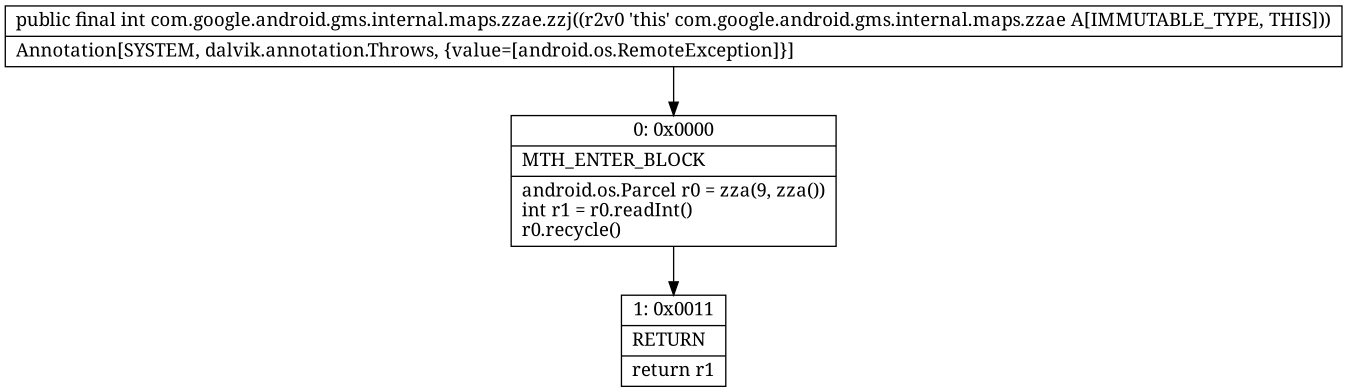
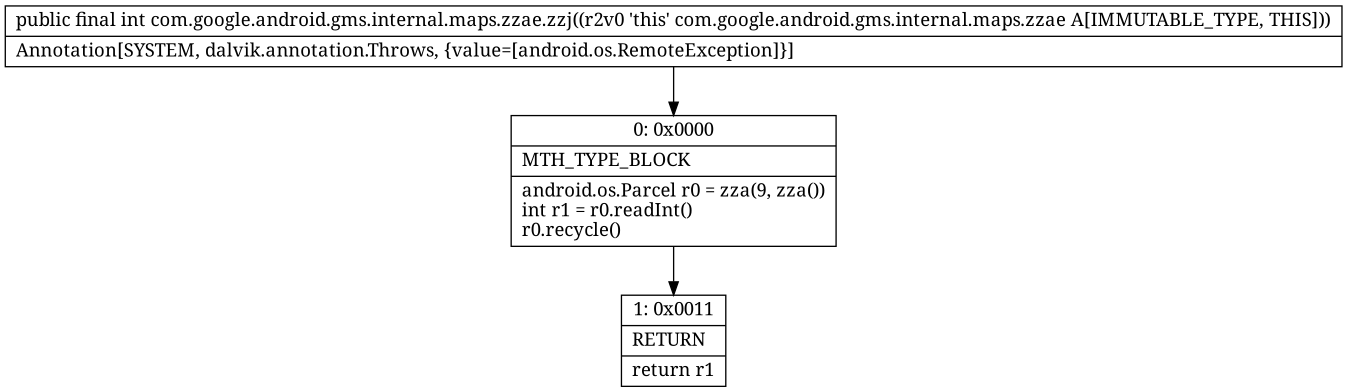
(614, 160) -> (606, 160)
